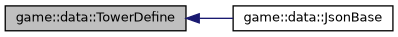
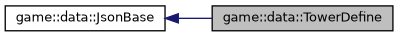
(216, 18) -> (195, 18)
